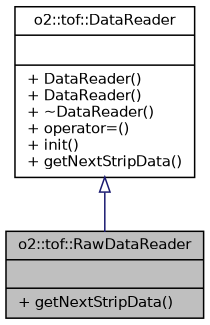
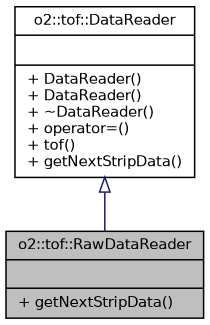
(53, 145) -> (52, 145)
